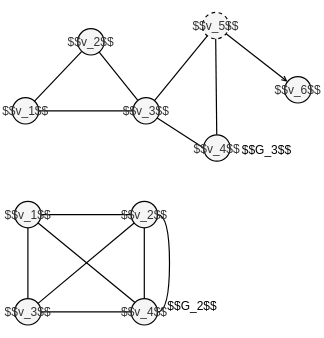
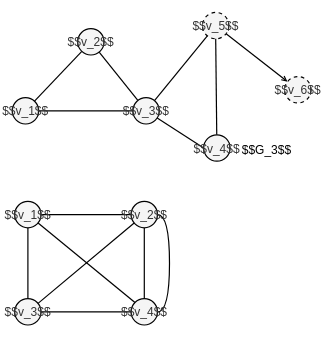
(298, 90) -> (298, 90)
(192, 306) -> none
